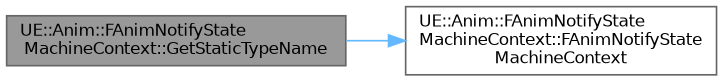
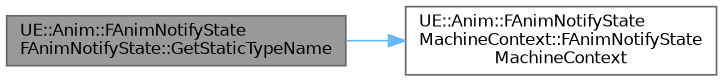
(176, 41) -> (176, 41)
